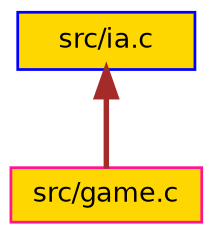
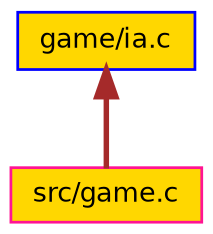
(106, 41) -> (106, 41)
